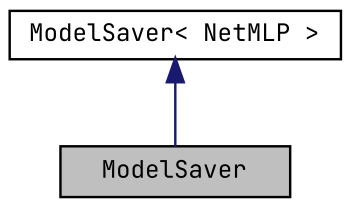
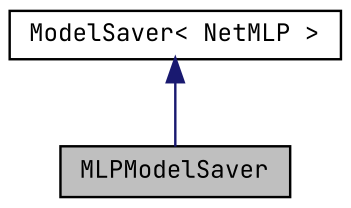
(175, 172) -> (175, 172)
